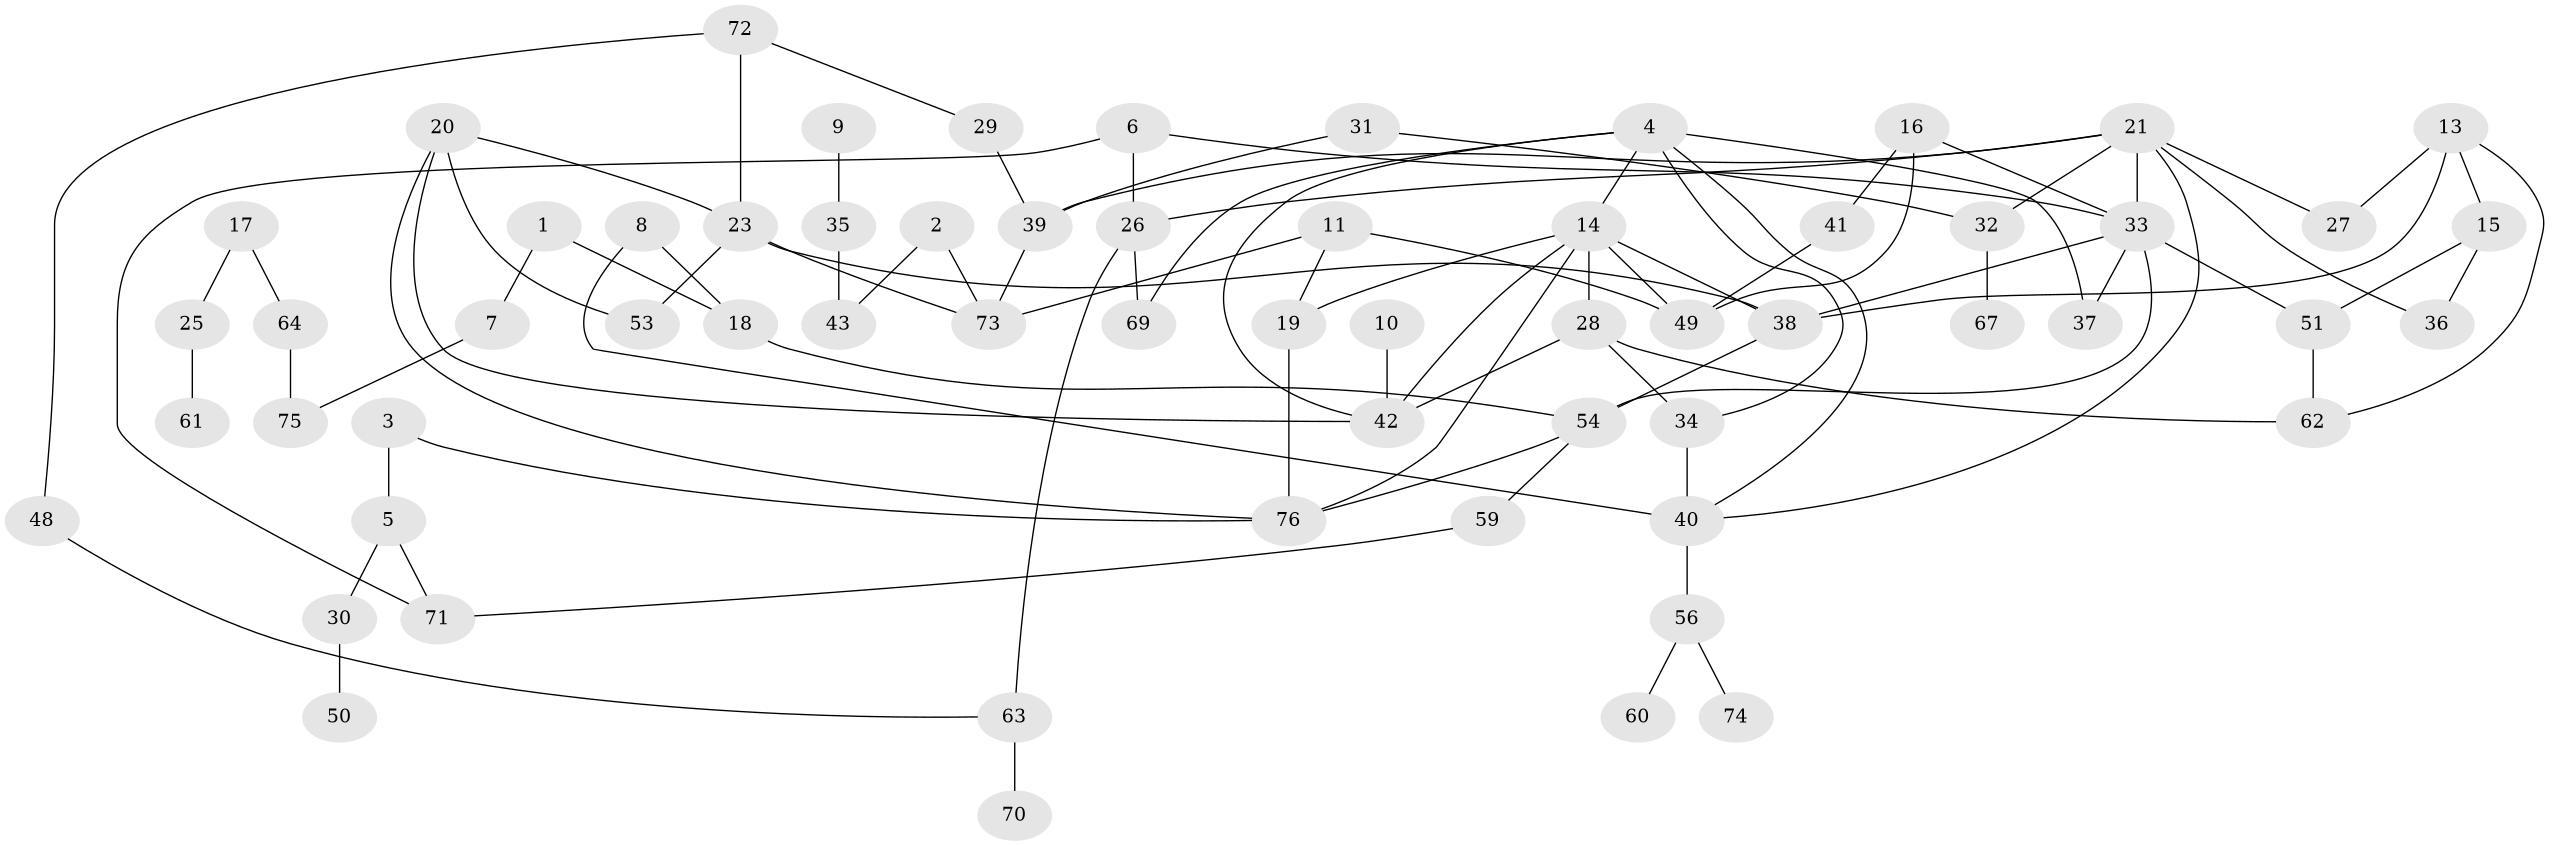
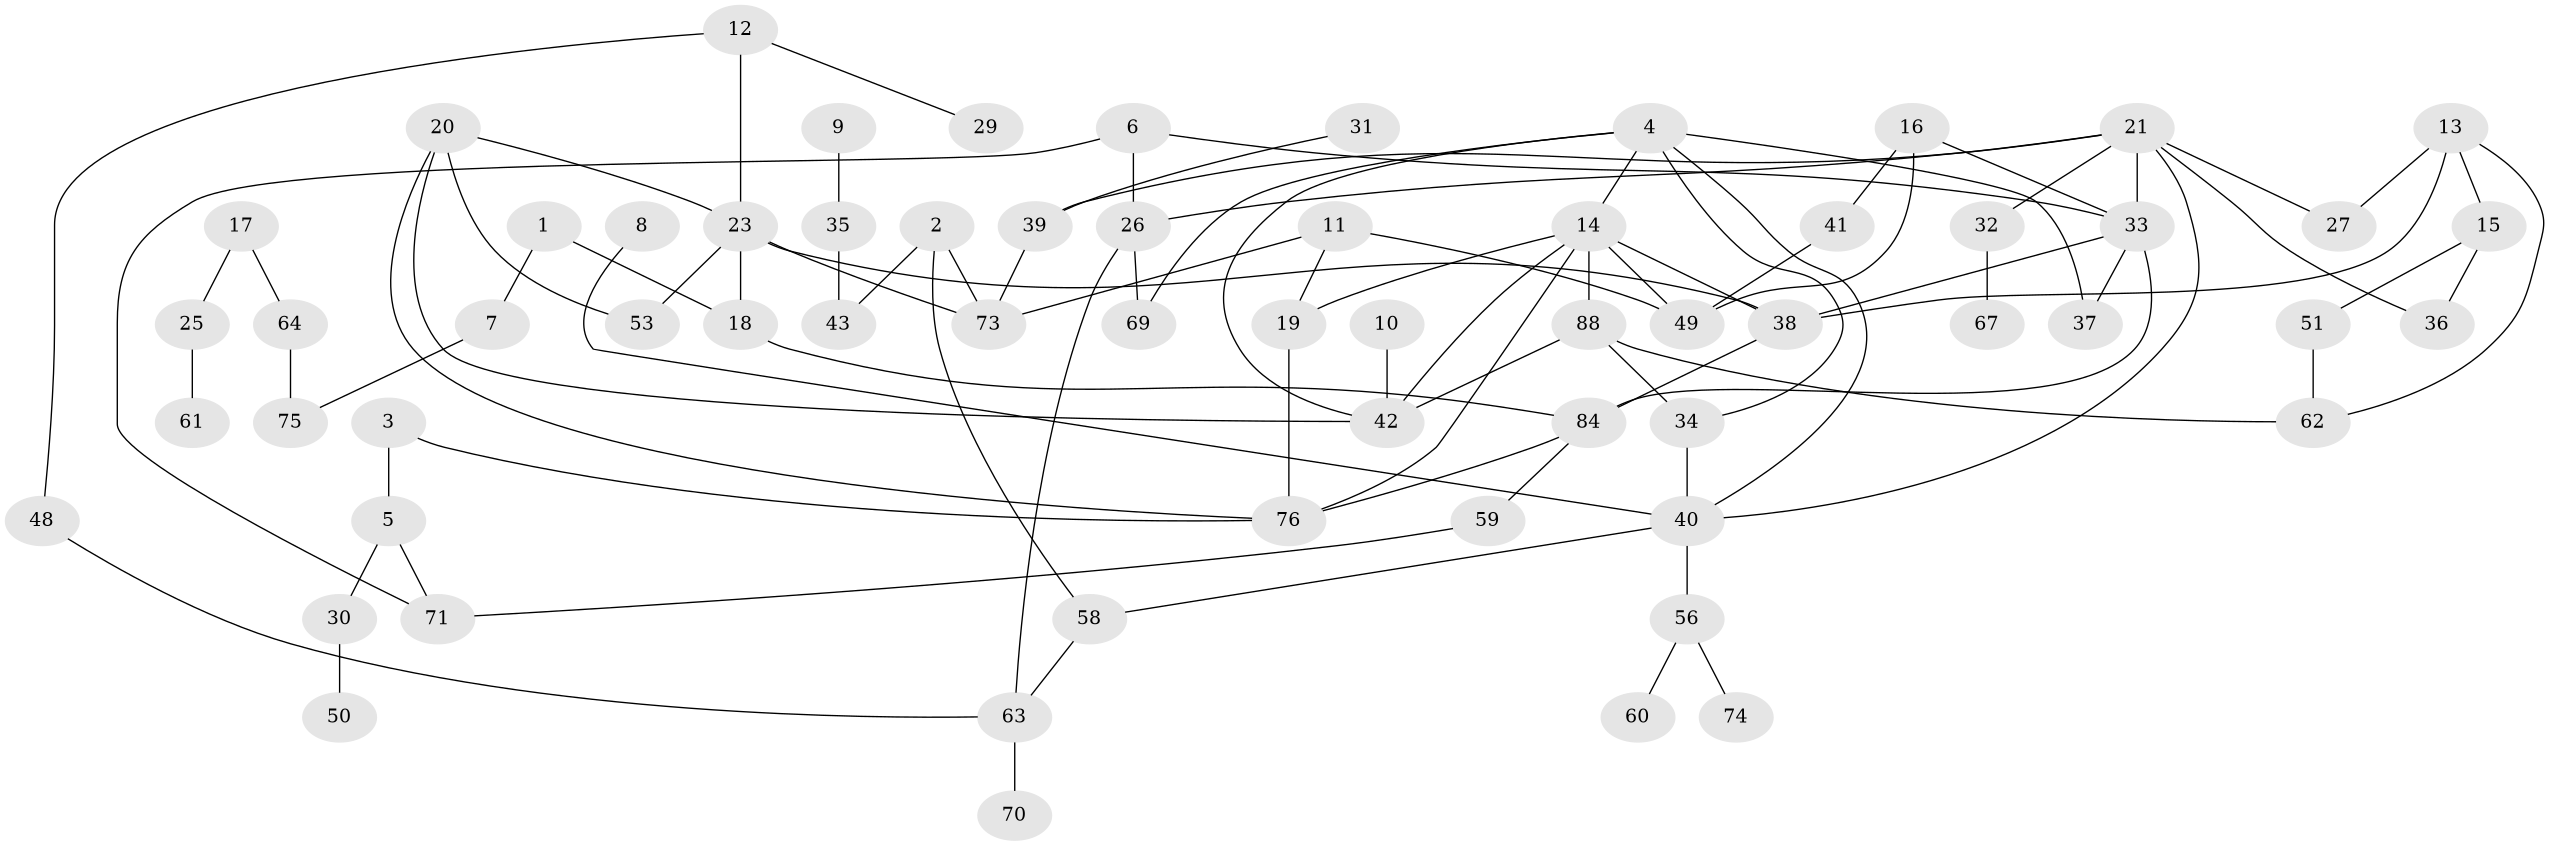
(741, 30) -> (741, 30)
(1011, 177) -> none
(1788, 185) -> none
(686, 270) -> (741, 276)
(2225, 276) -> none
(1589, 325) -> (1589, 325)
(1589, 423) -> (1589, 423)
none -> (1090, 619)
